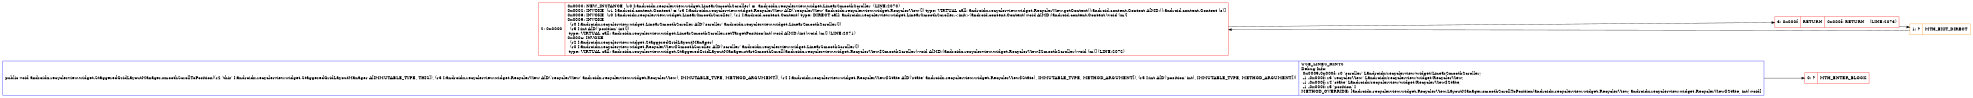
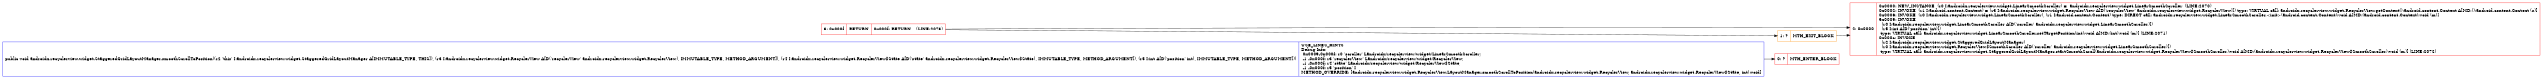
(587, 20) -> (1899, 20)
(1500, 25) -> (1396, 28)
(1946, 29) -> (1813, 36)
